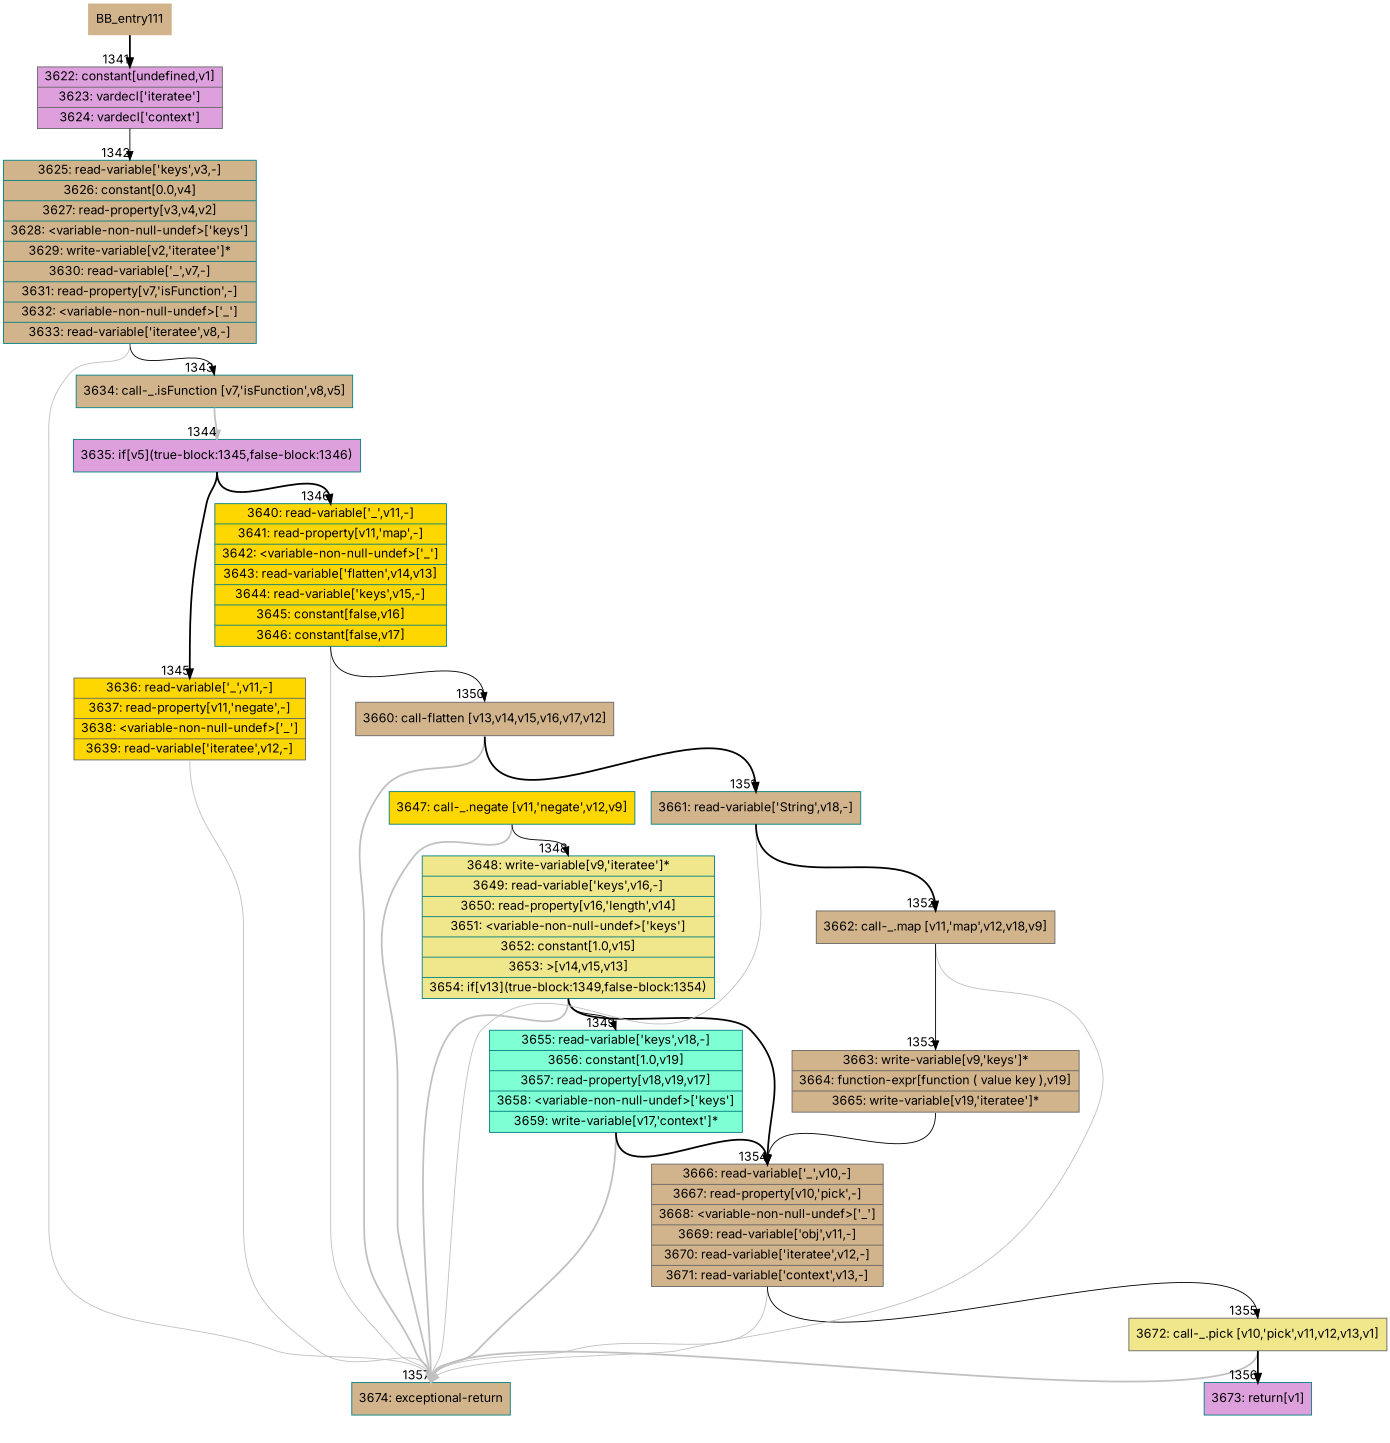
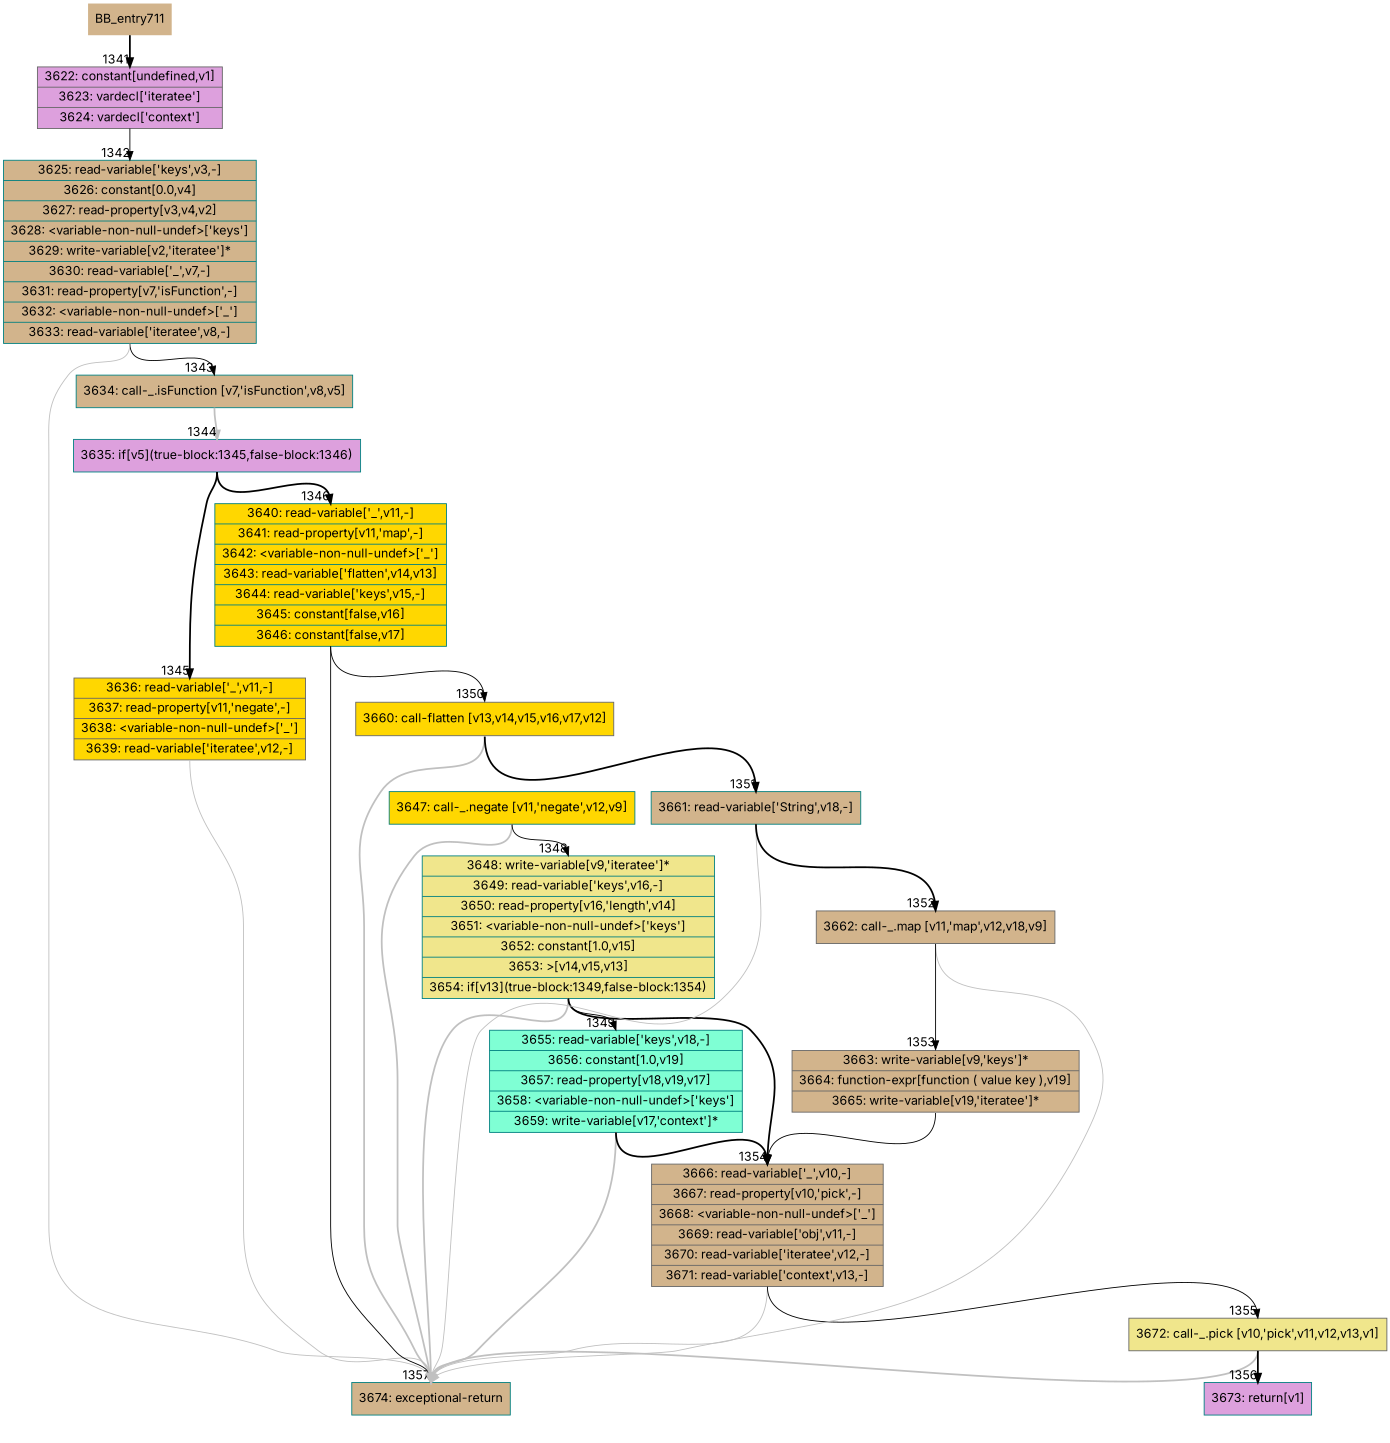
(130, 19) -> (130, 19)
(485, 719) -> (485, 719)
(331, 1030) -> (331, 1030)
